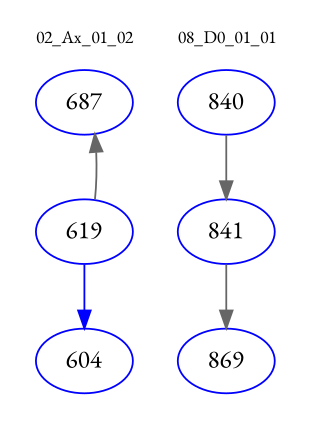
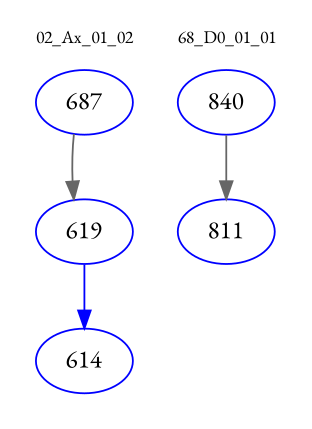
(227, 39) -> (227, 39)
(96, 176) -> (72, 158)
(226, 232) -> (226, 232)
(84, 361) -> (84, 361)
(226, 361) -> none
